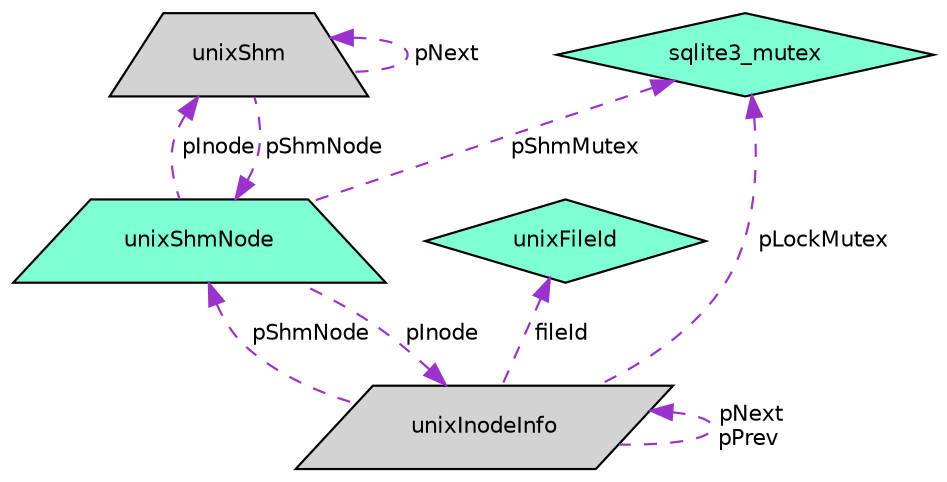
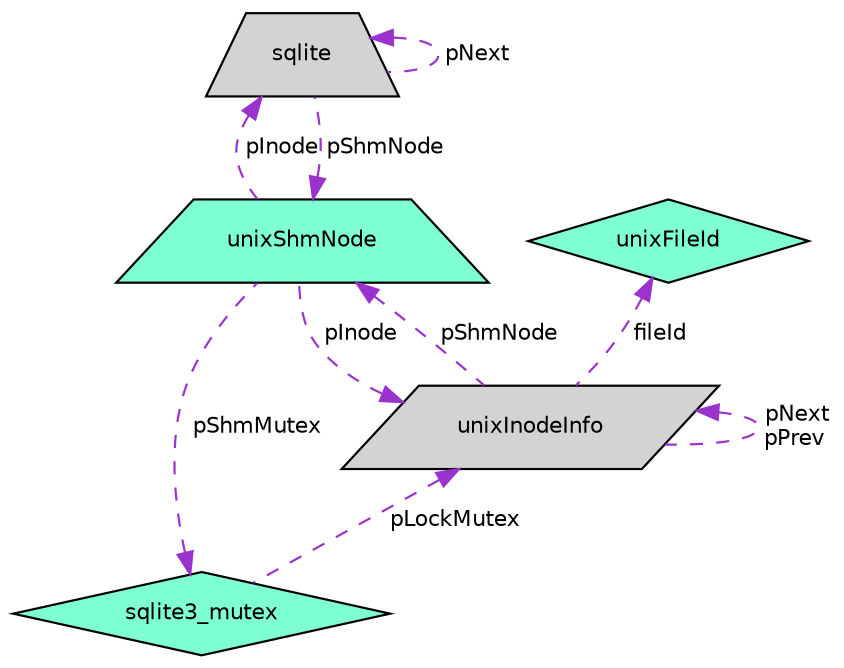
(239, 55) -> (302, 55)
(726, 281) -> (346, 531)
